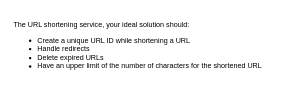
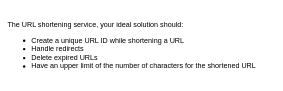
(141, 45) -> (135, 45)
